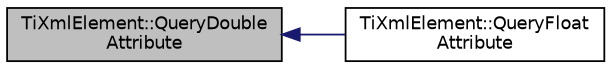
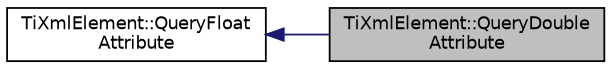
(322, 35) -> (307, 35)
